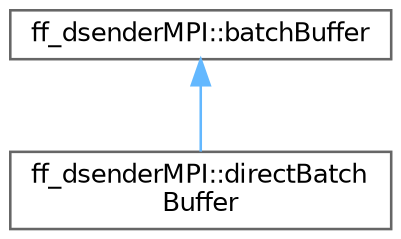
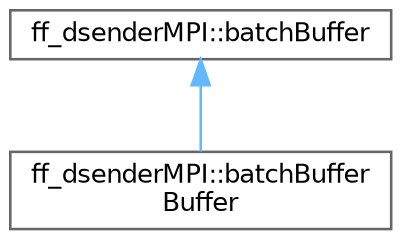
(201, 190) -> (201, 190)
